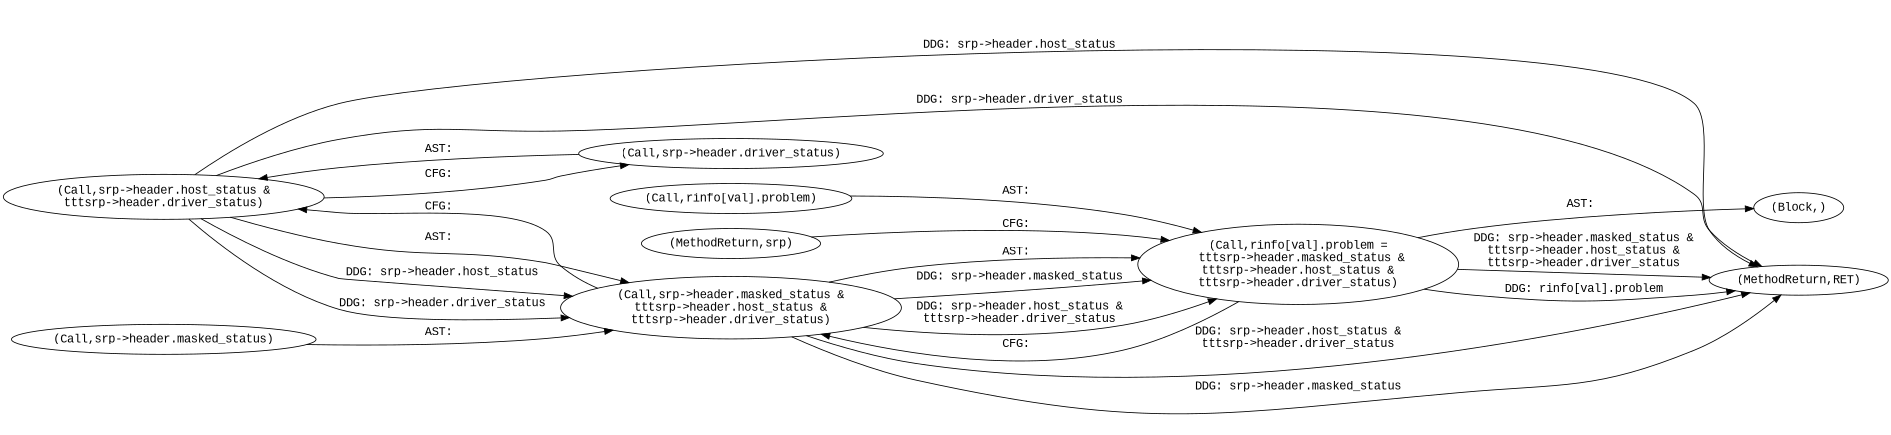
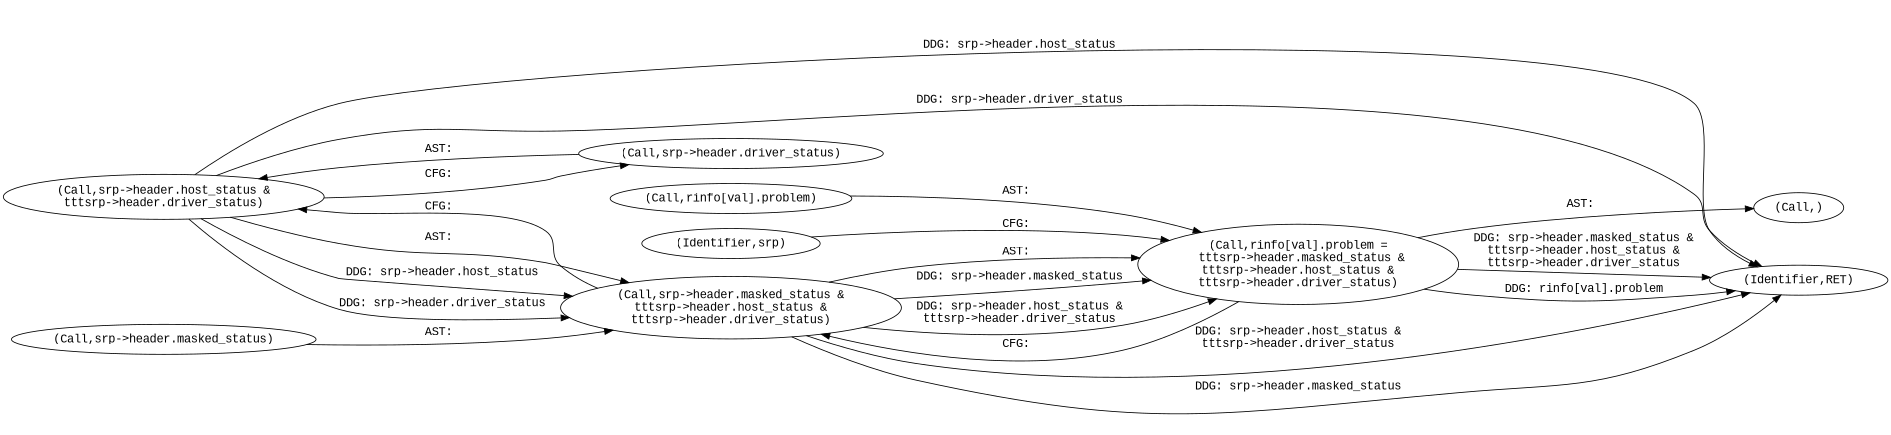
(1799, 208) -> (1799, 208)
(731, 244) -> (731, 244)
(1799, 280) -> (1799, 280)
